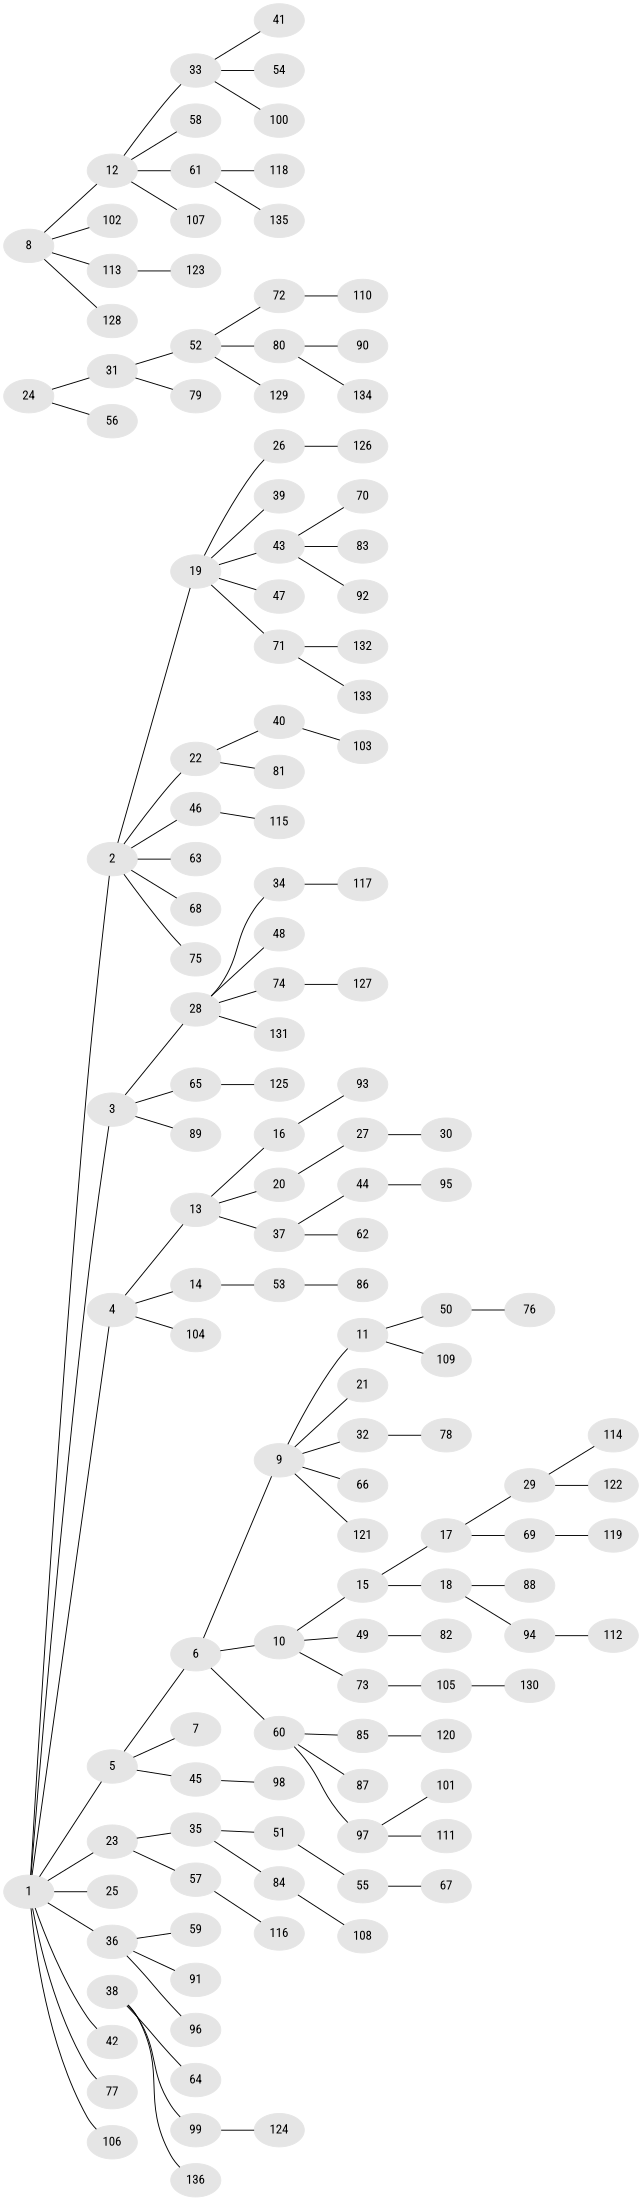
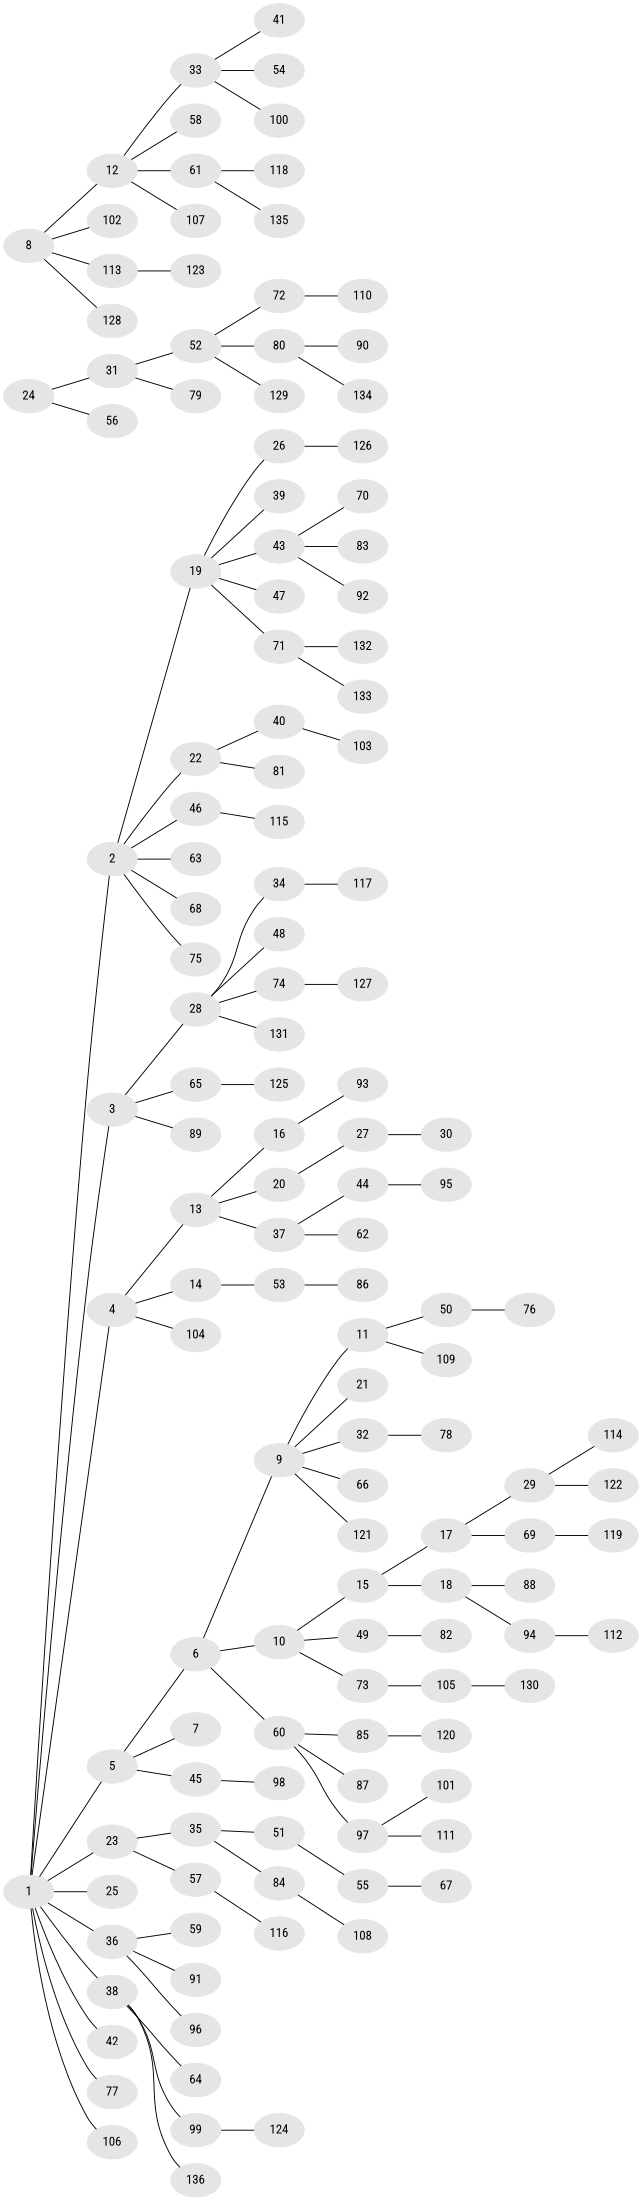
none -> (68, 1943)
